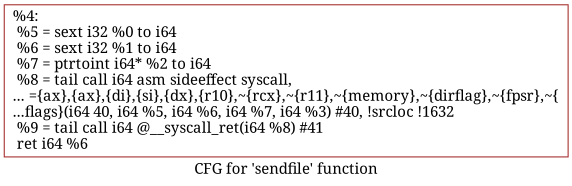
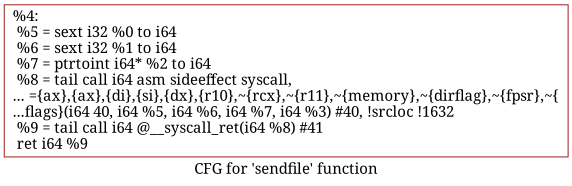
(51, 144) -> (51, 144)
